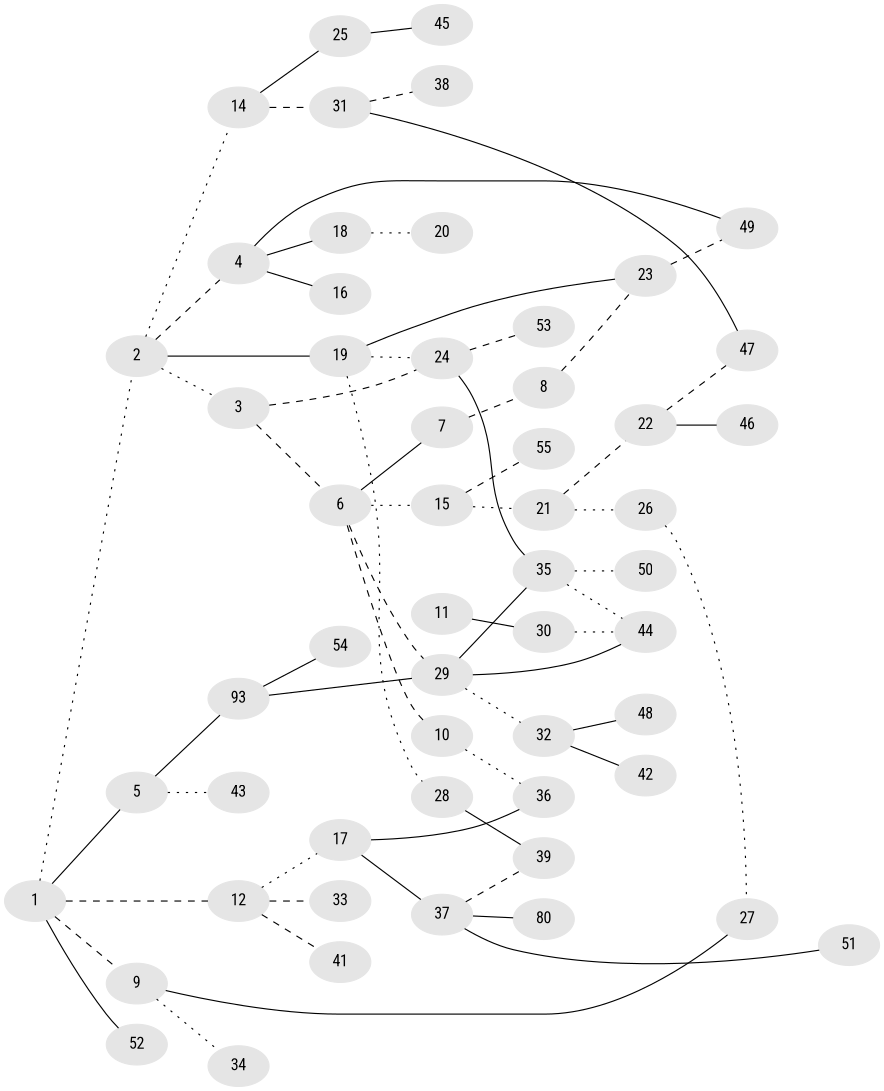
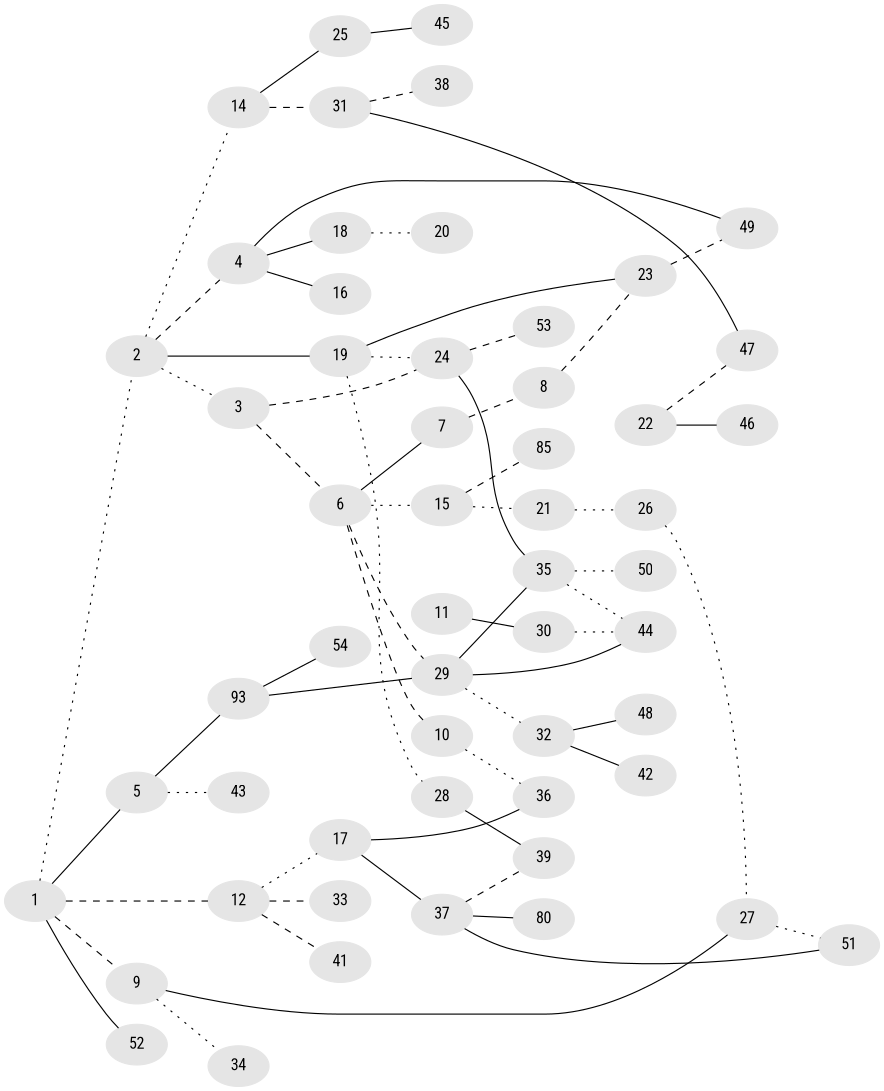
(544, 449) -> (544, 449)
(595, 467) -> none
none -> (798, 932)
